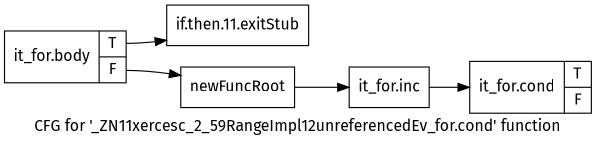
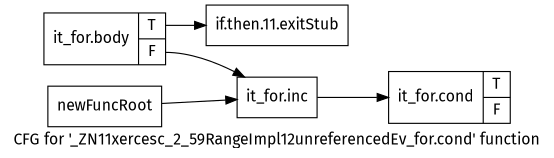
(148, 71) -> (201, 58)
